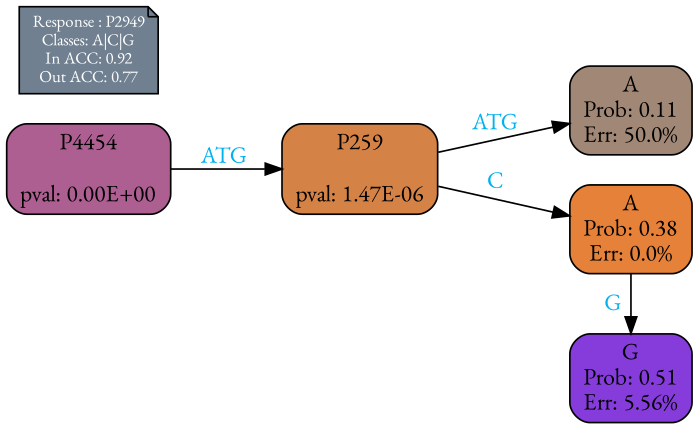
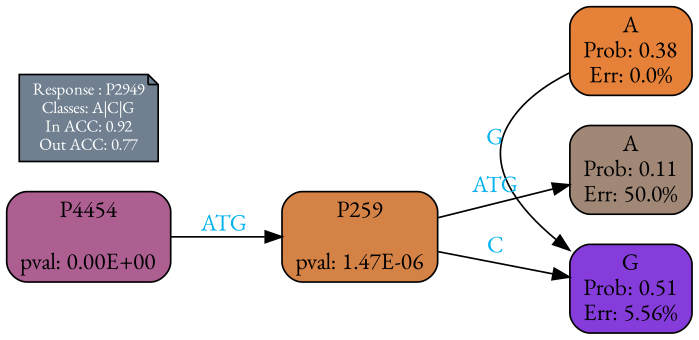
(496, 199) -> (496, 263)
